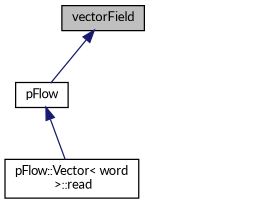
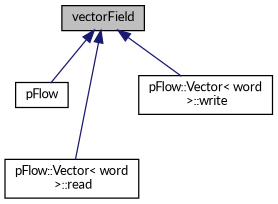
none -> (206, 95)
(58, 140) -> (87, 101)
